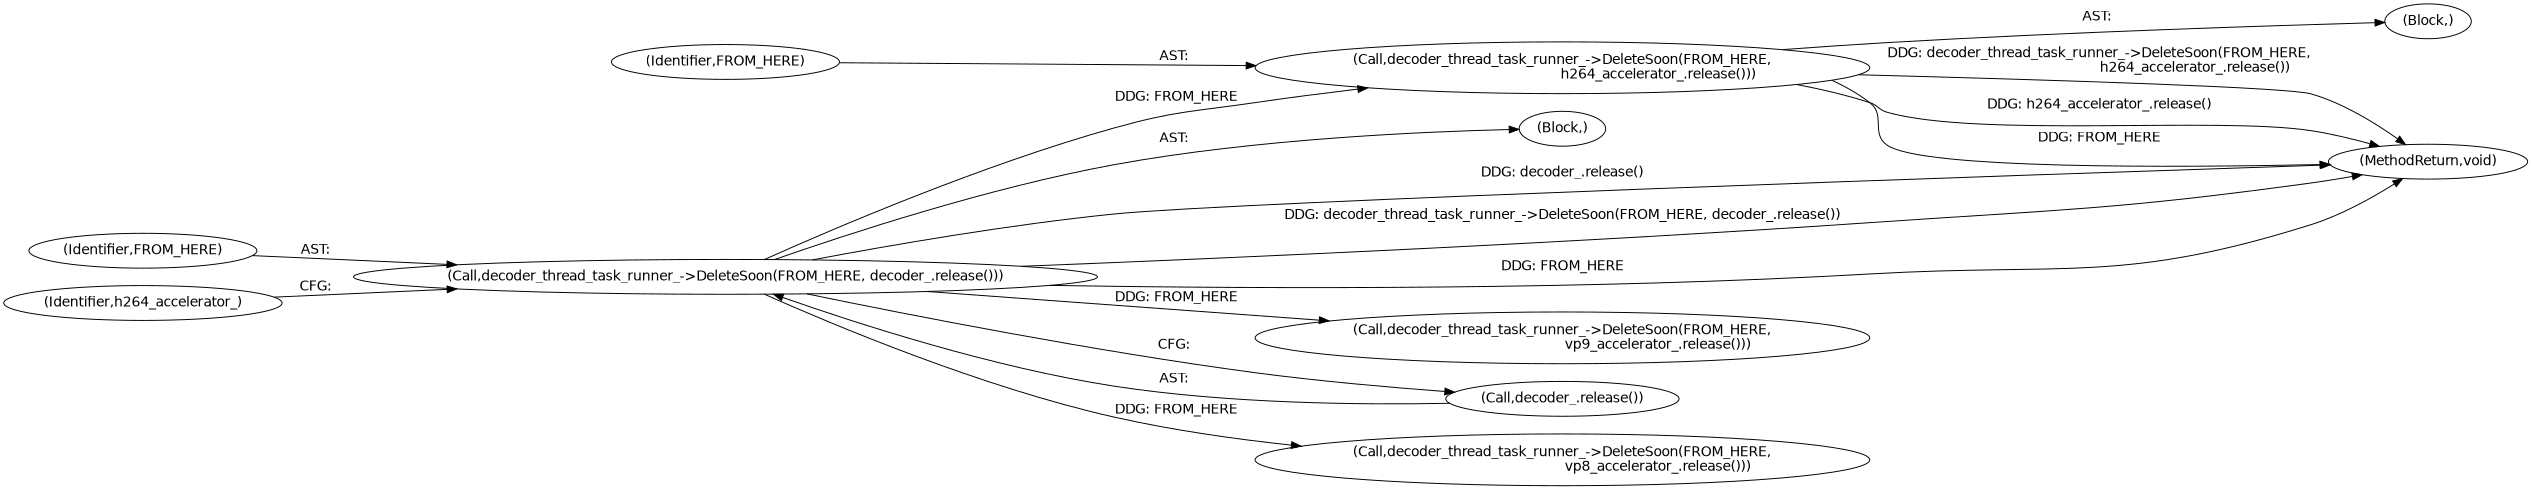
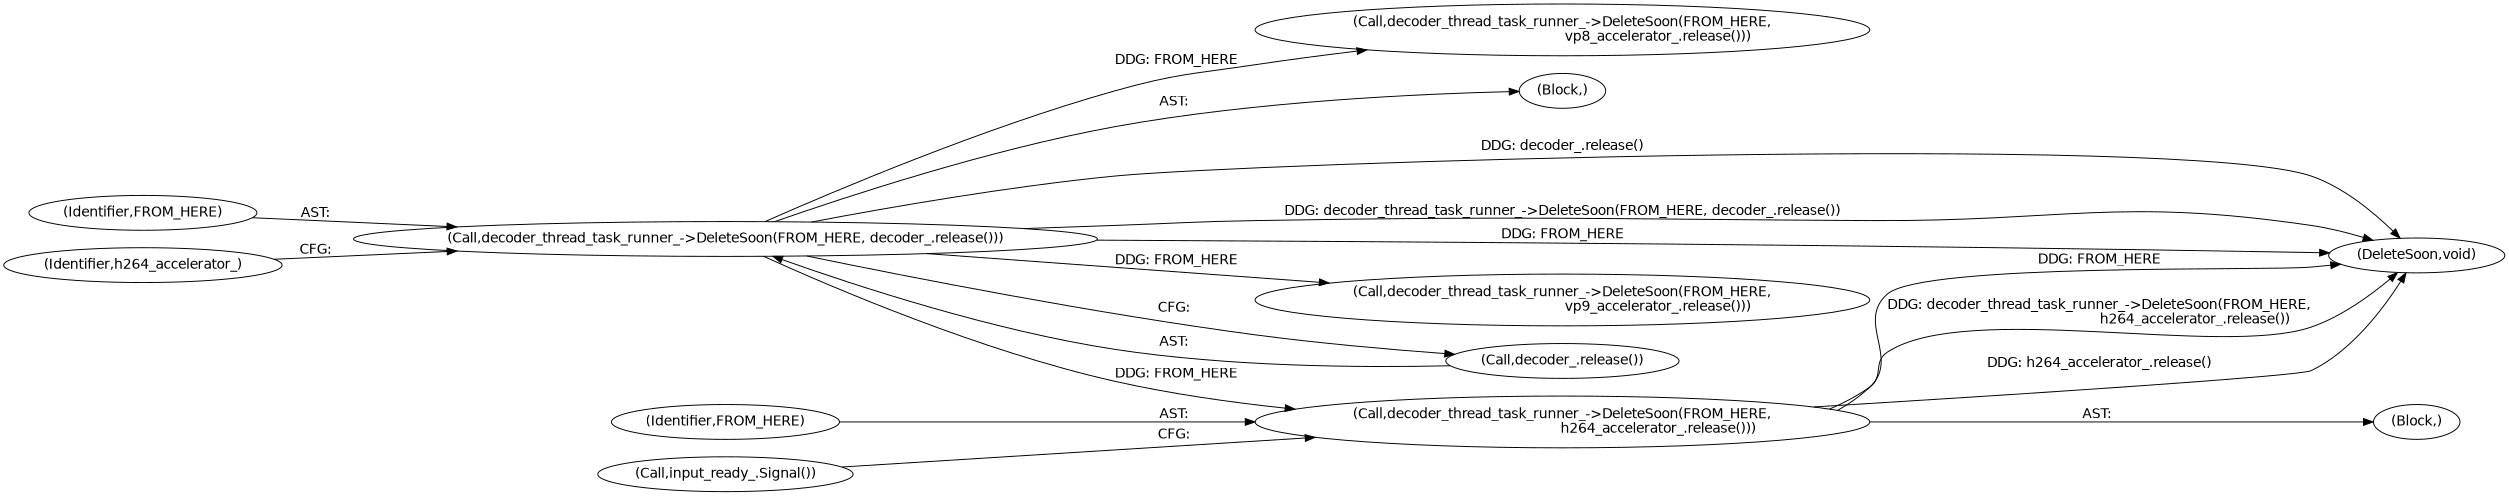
(2428, 162) -> (2417, 255)
none -> (725, 474)
